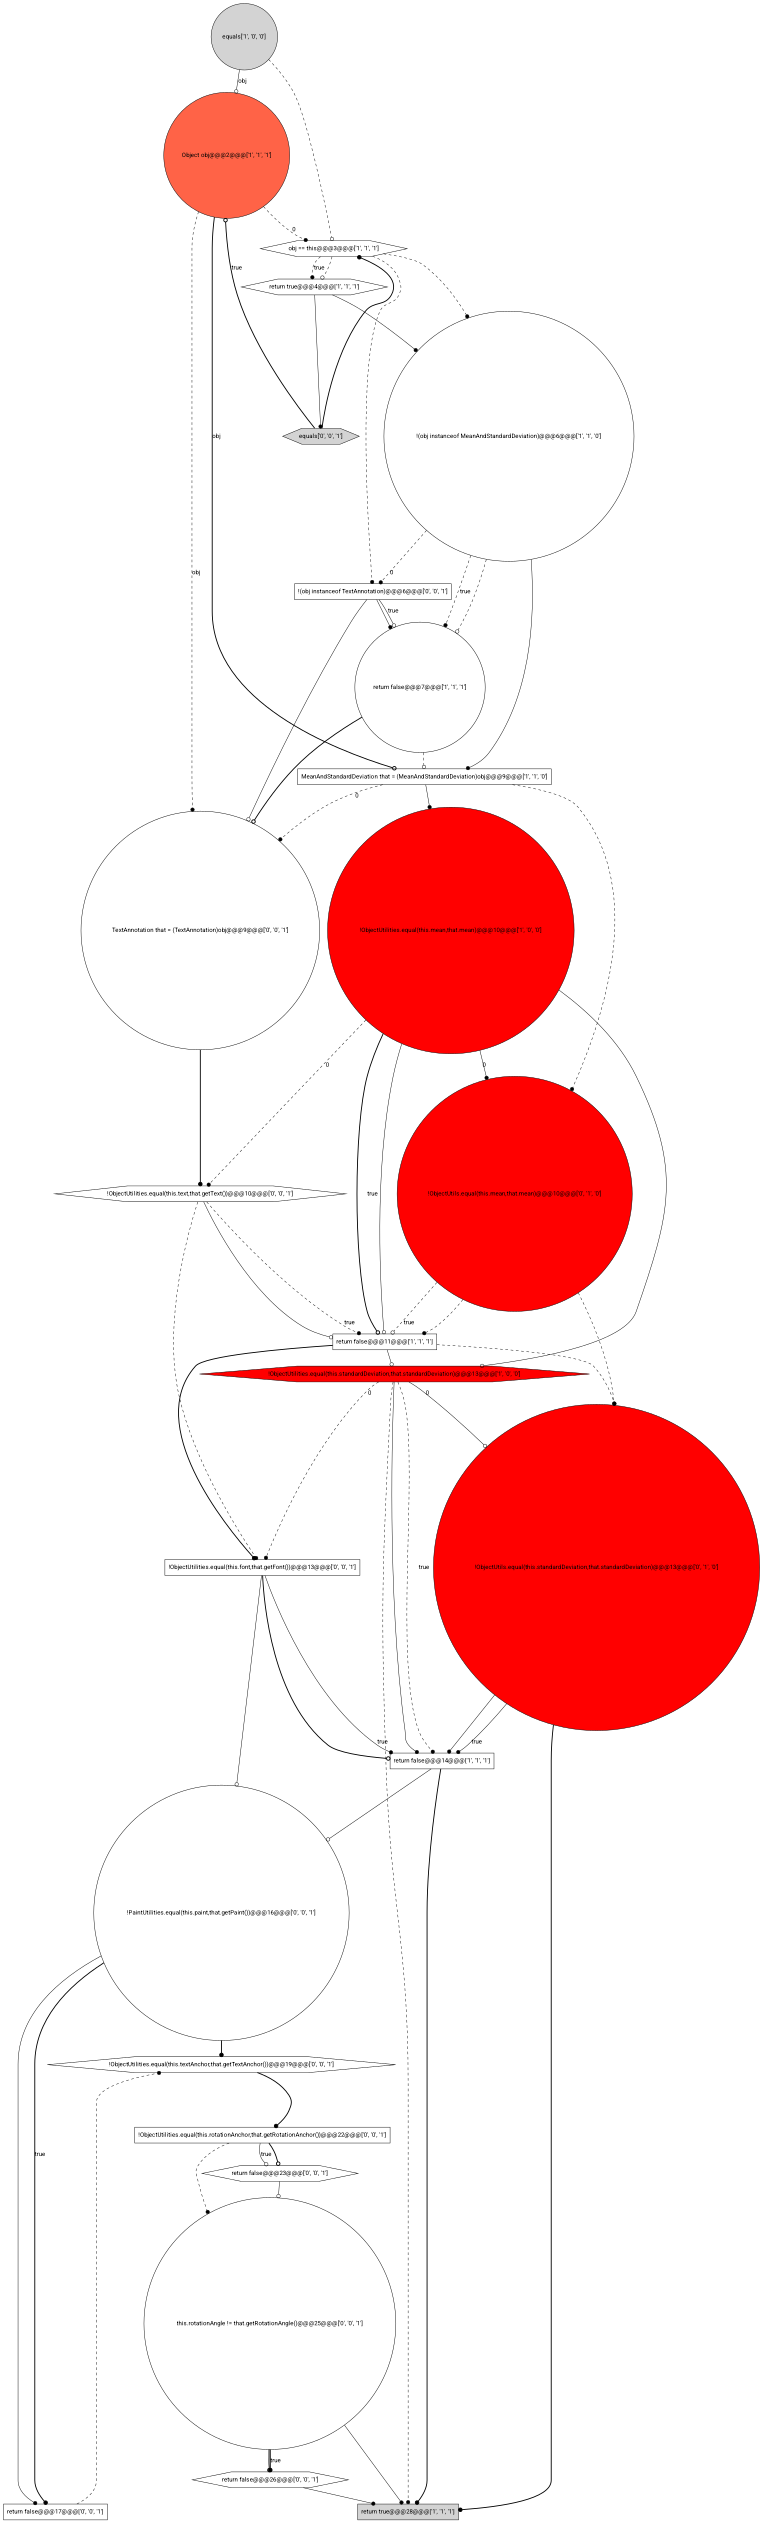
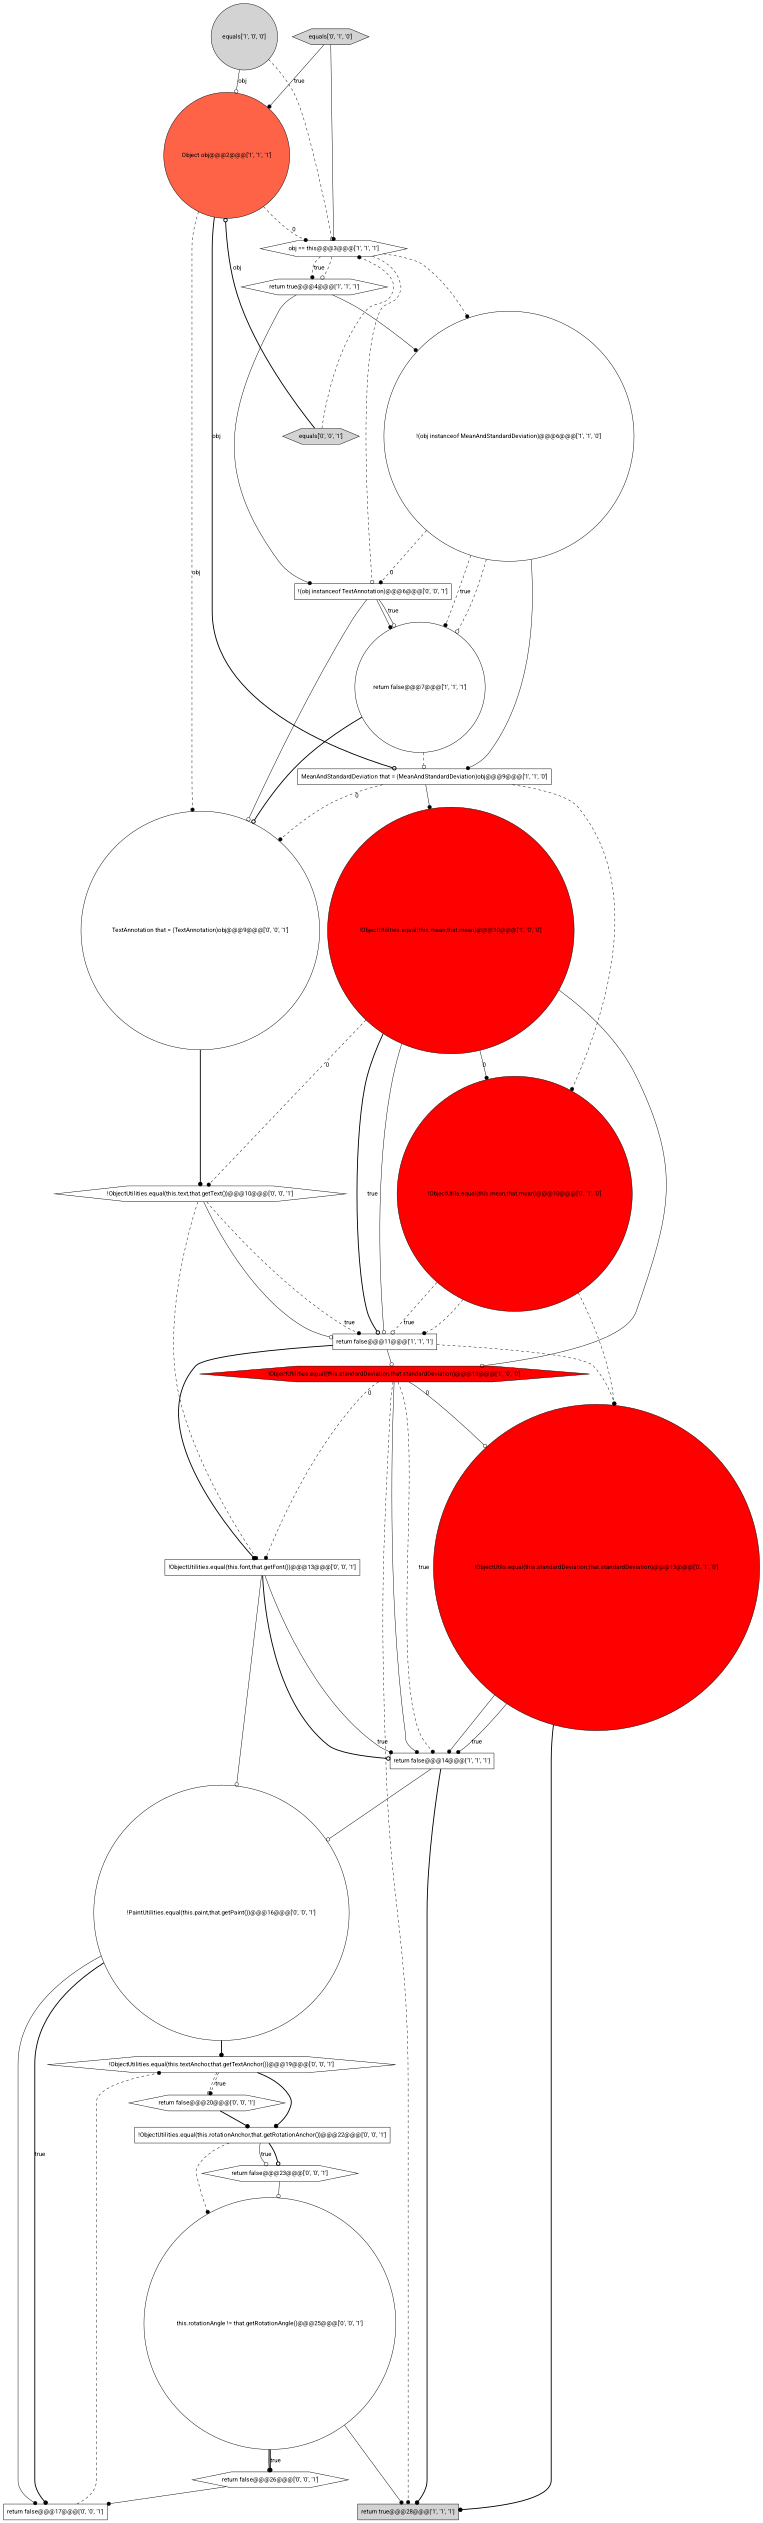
none -> (331, 37)
(237, 268) -> (237, 268)
(354, 328) -> (354, 328)
(318, 360) -> (235, 443)
(366, 406) -> (366, 406)
none -> (207, 2103)
(337, 2495) -> (168, 2495)
